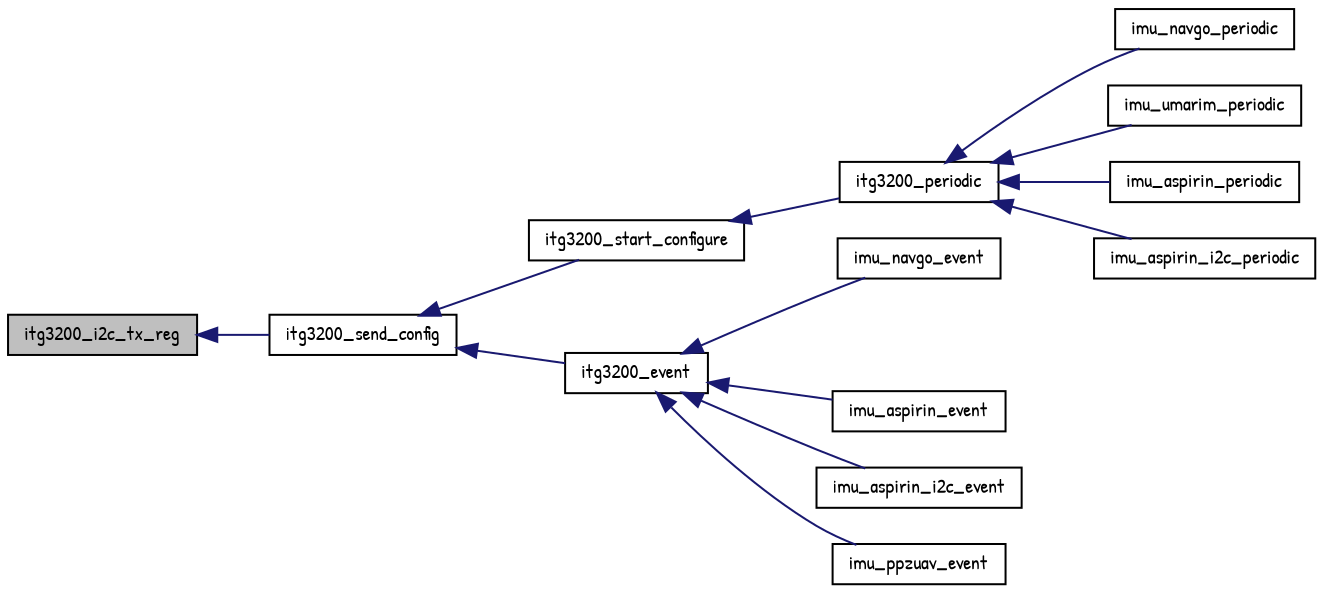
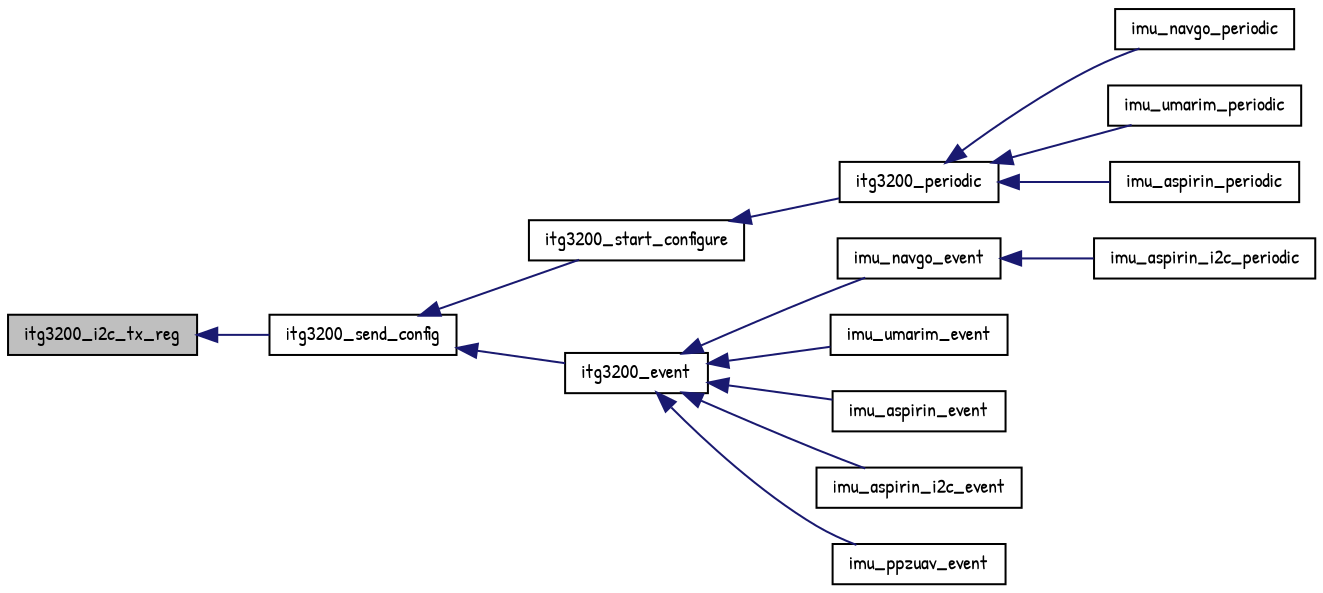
(1072, 223) -> (1057, 258)
none -> (919, 335)
